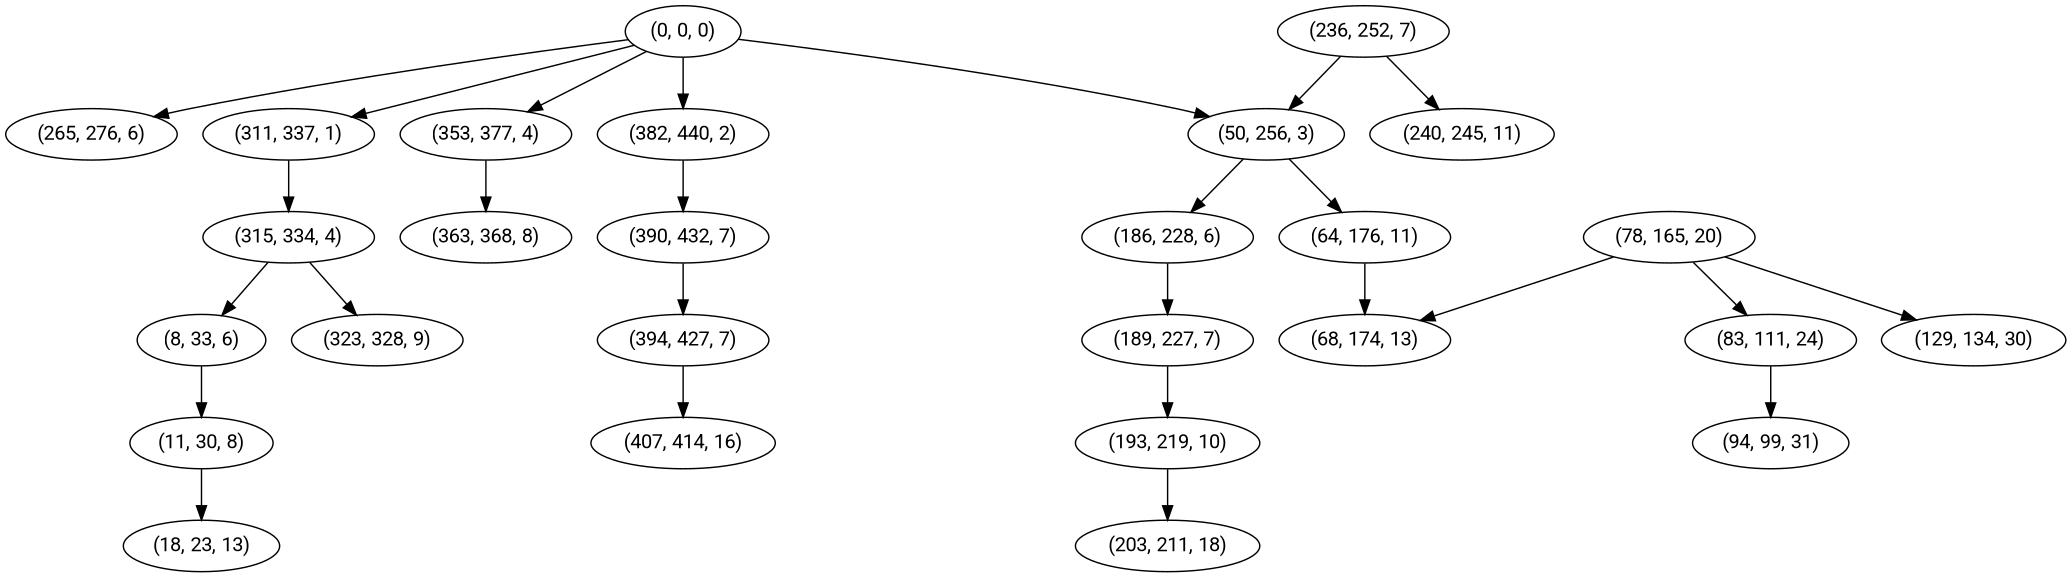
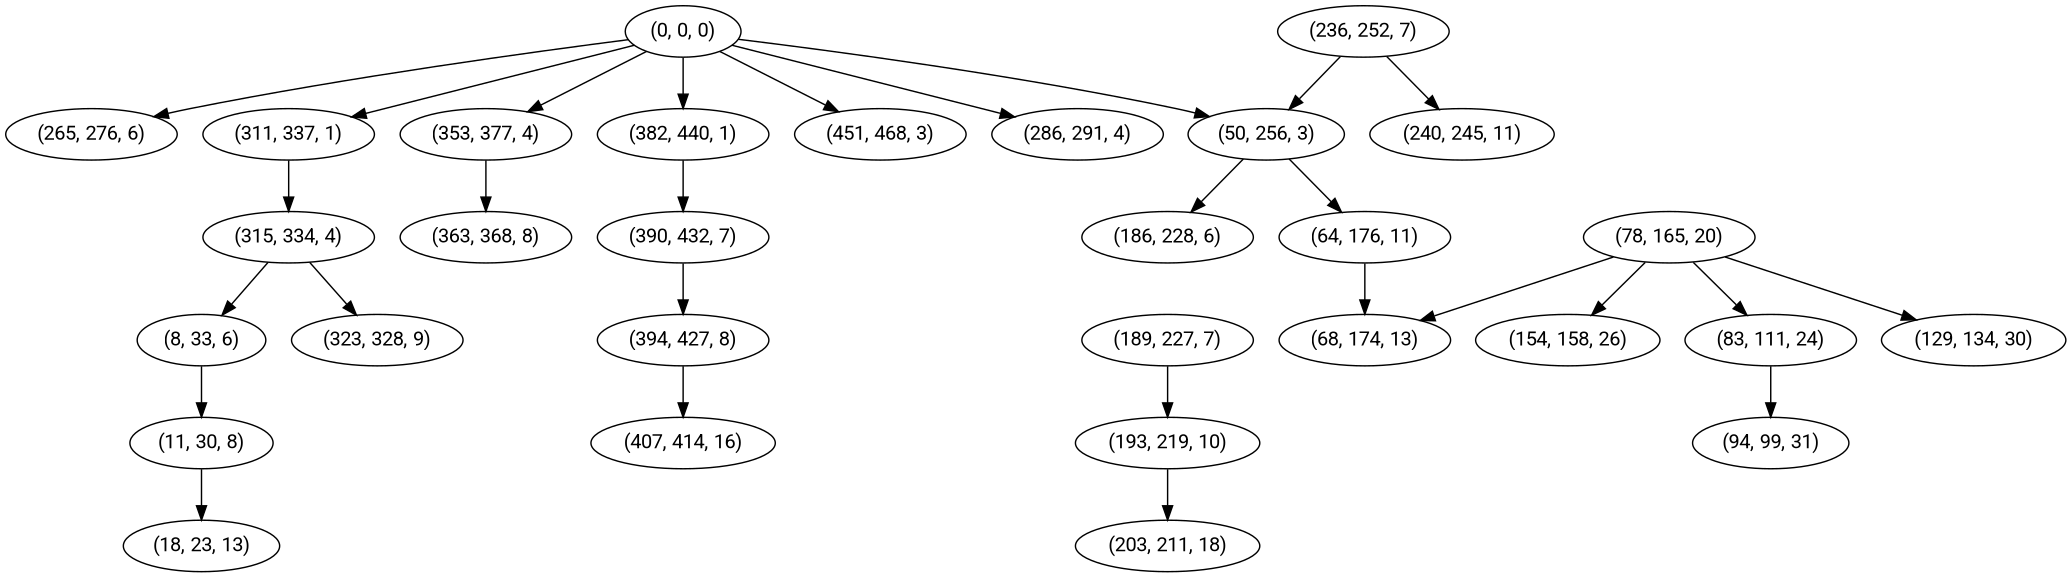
(683, 134) -> (683, 134)
none -> (880, 134)
none -> (1078, 134)
(1168, 282) -> none
(683, 340) -> (683, 340)
none -> (1568, 340)
